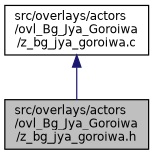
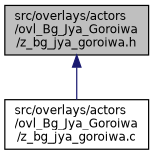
(77, 83) -> (77, 83)
